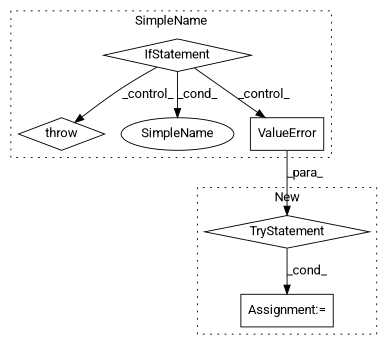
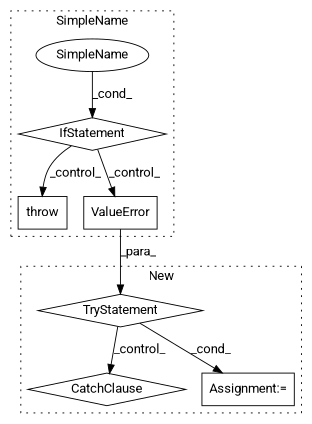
(177, 90) -> (92, 90)
(62, 134) -> (43, 213)
none -> (107, 389)
